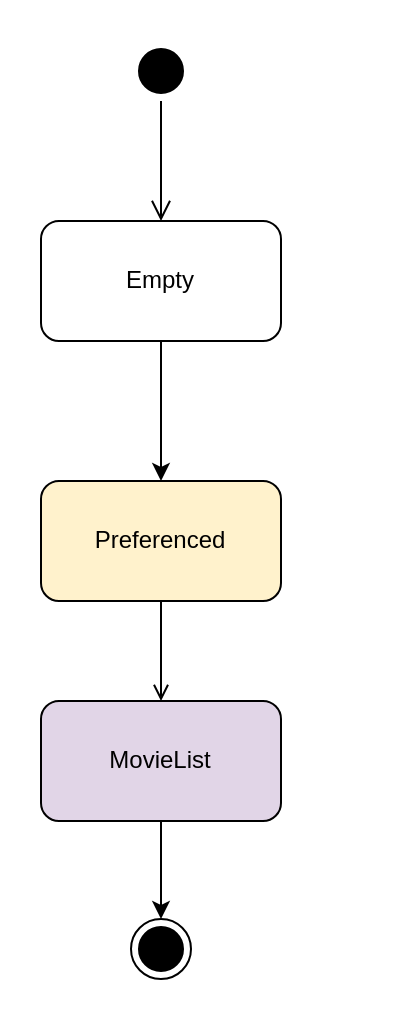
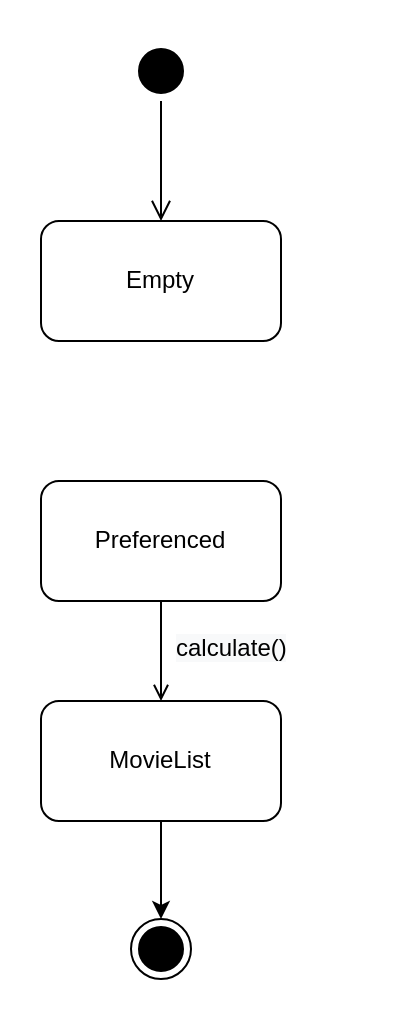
(161, 404) -> none
(161, 541) -> (161, 541)
none -> (273, 651)
(161, 761) -> (161, 761)
